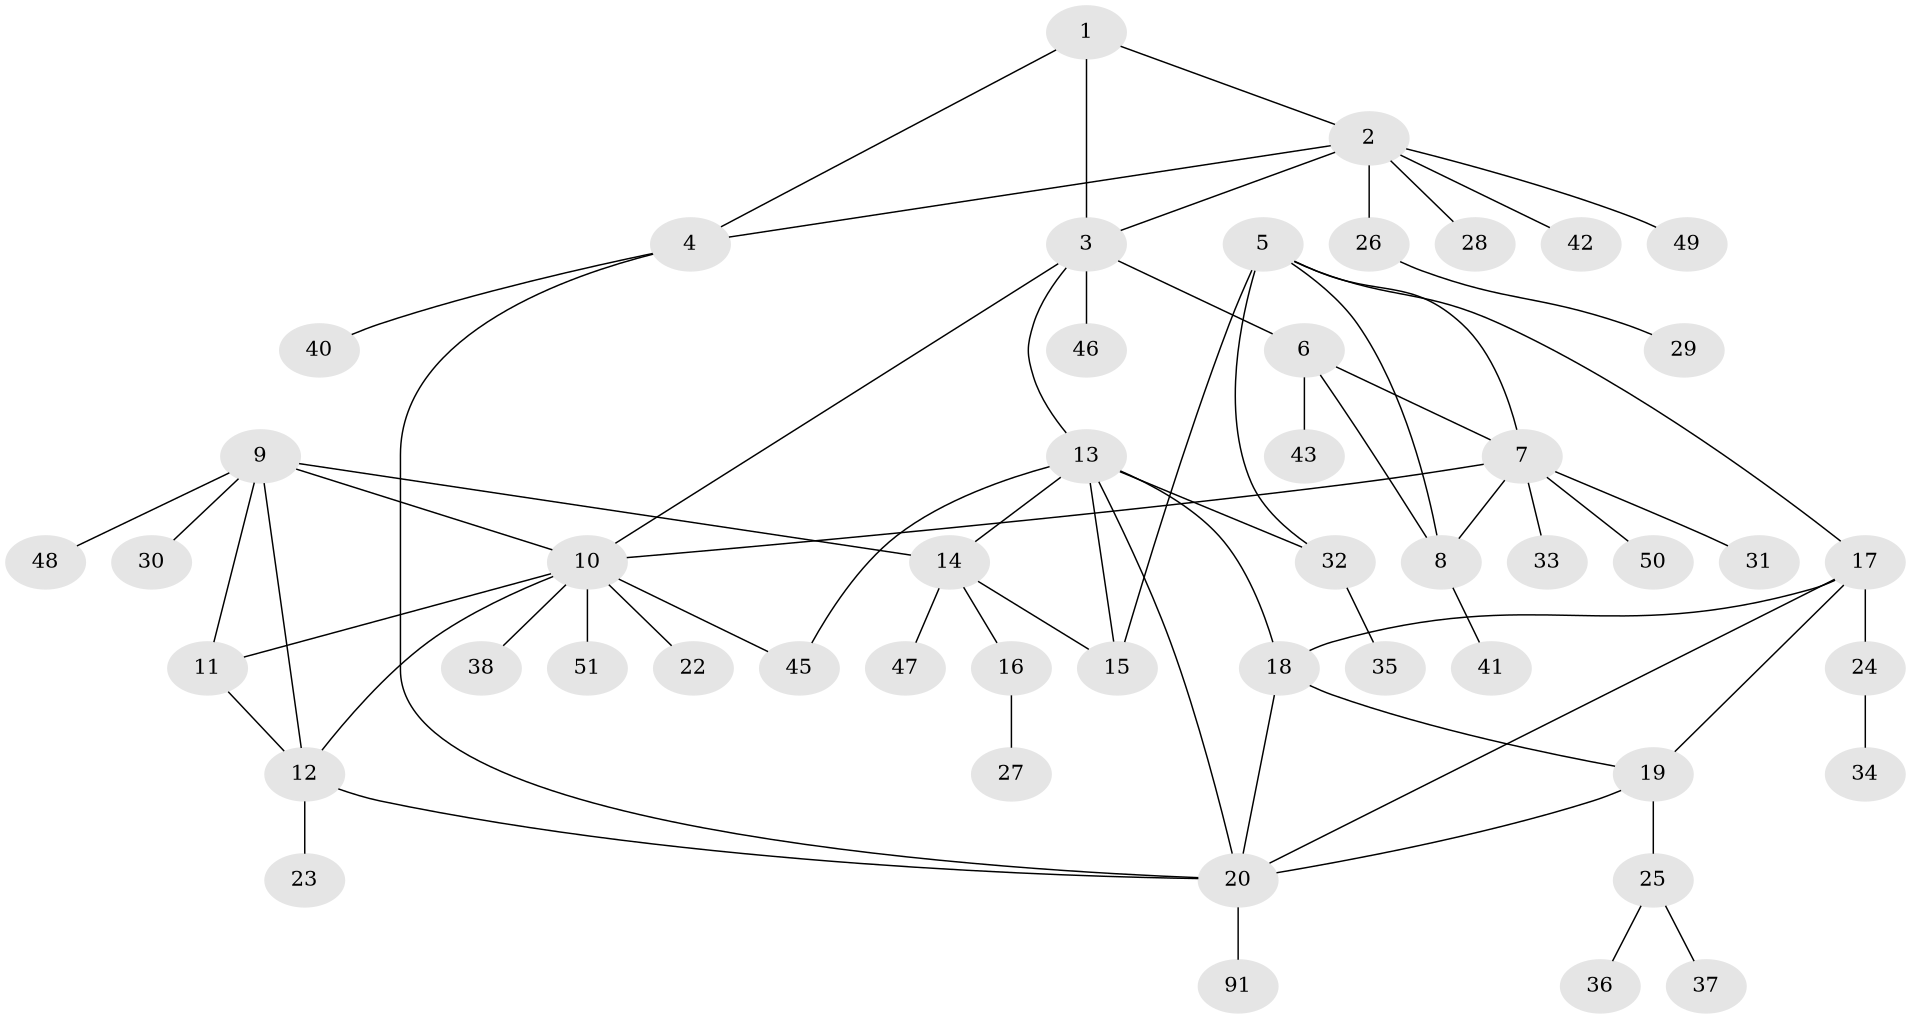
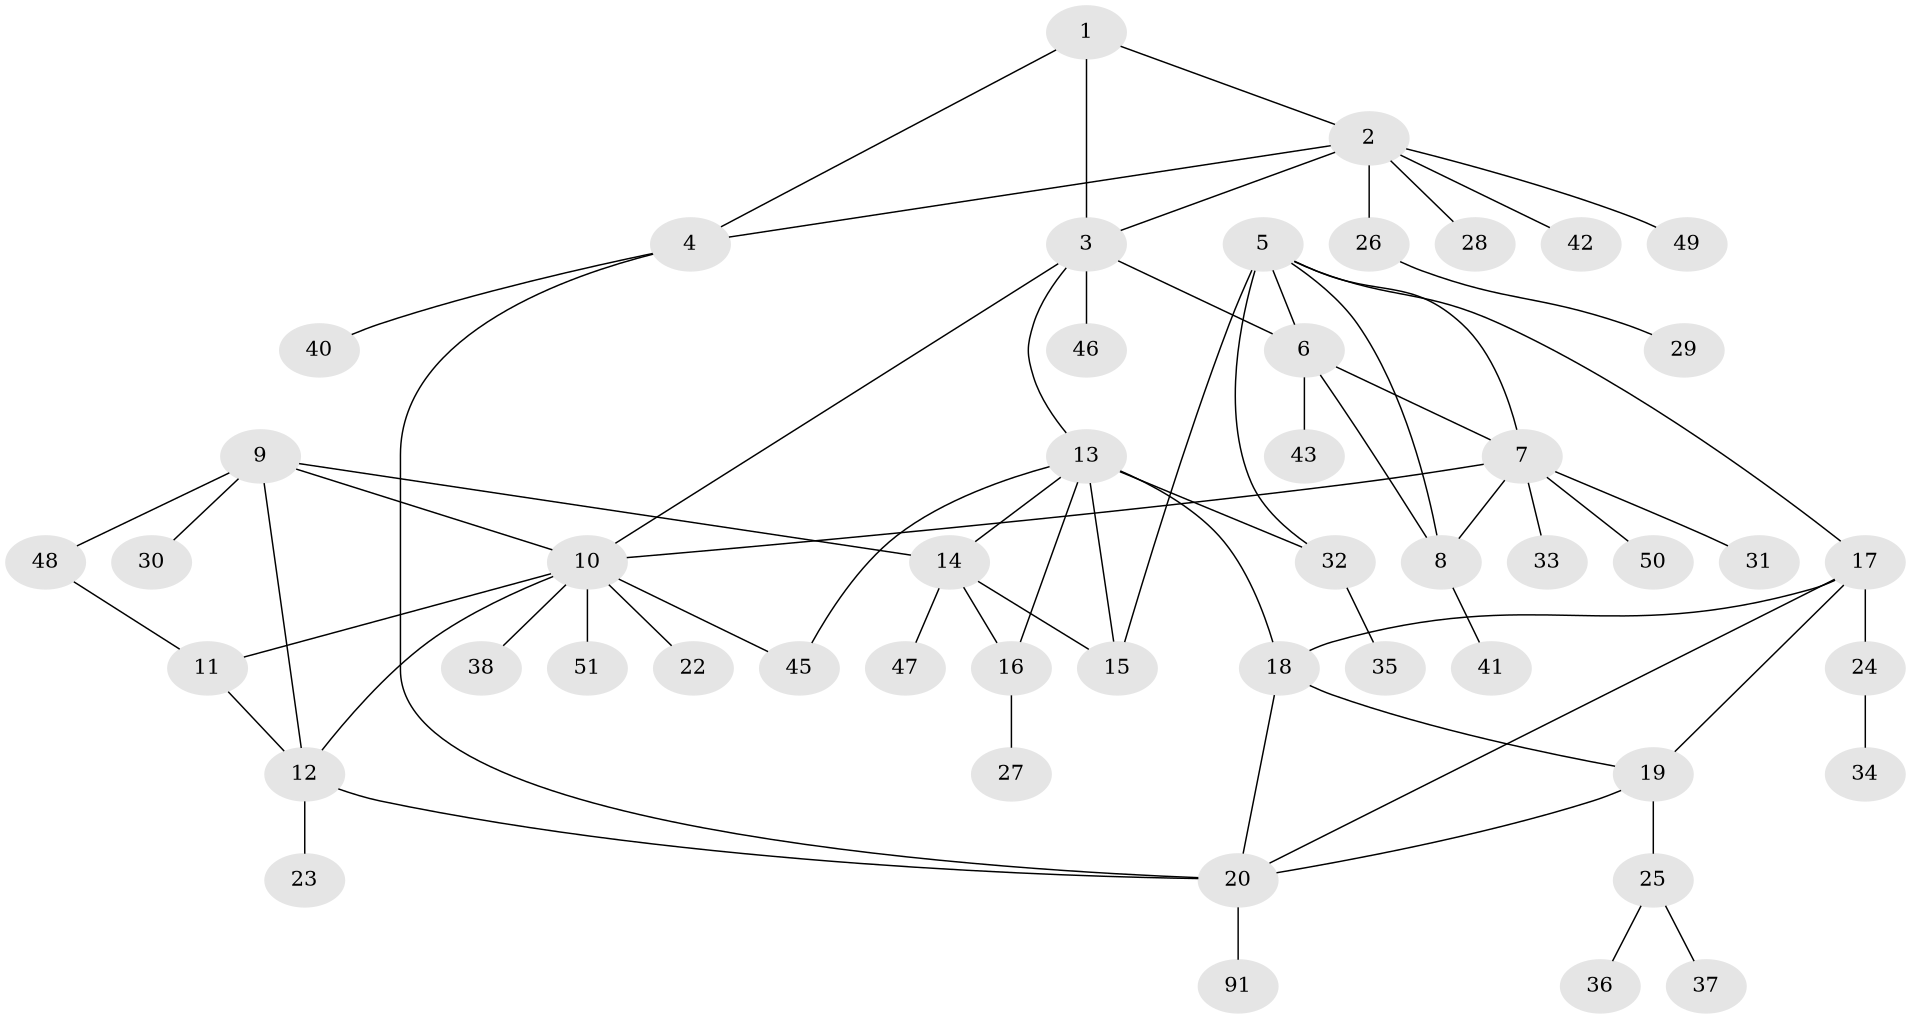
none -> (1284, 297)
(234, 562) -> (127, 615)
(1178, 663) -> (1049, 562)
